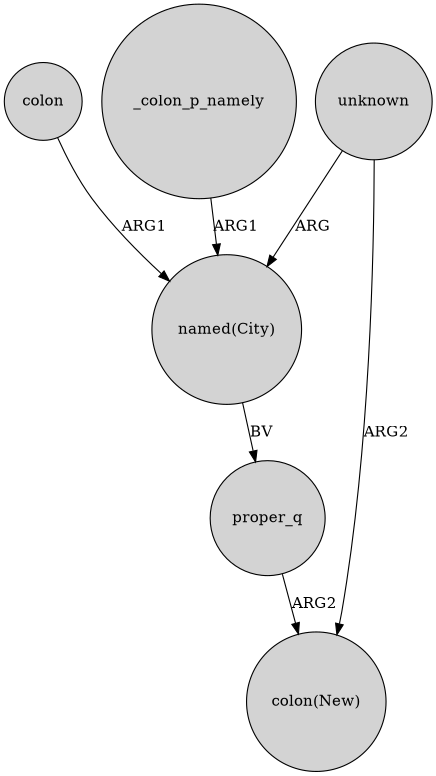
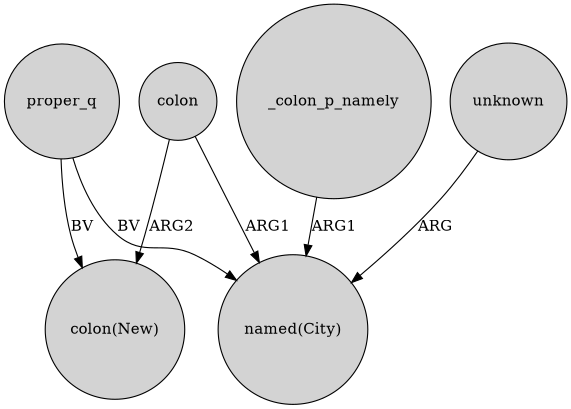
(366, 393) -> (155, 196)
(248, 427) -> (130, 243)
(315, 604) -> (82, 227)
